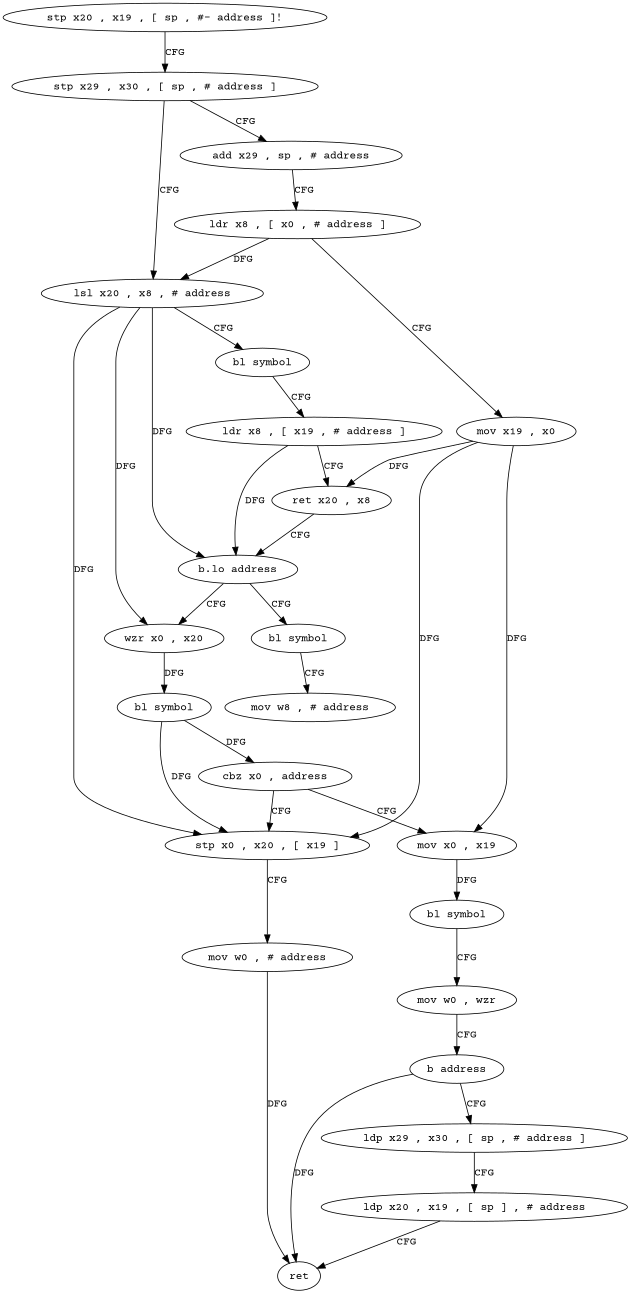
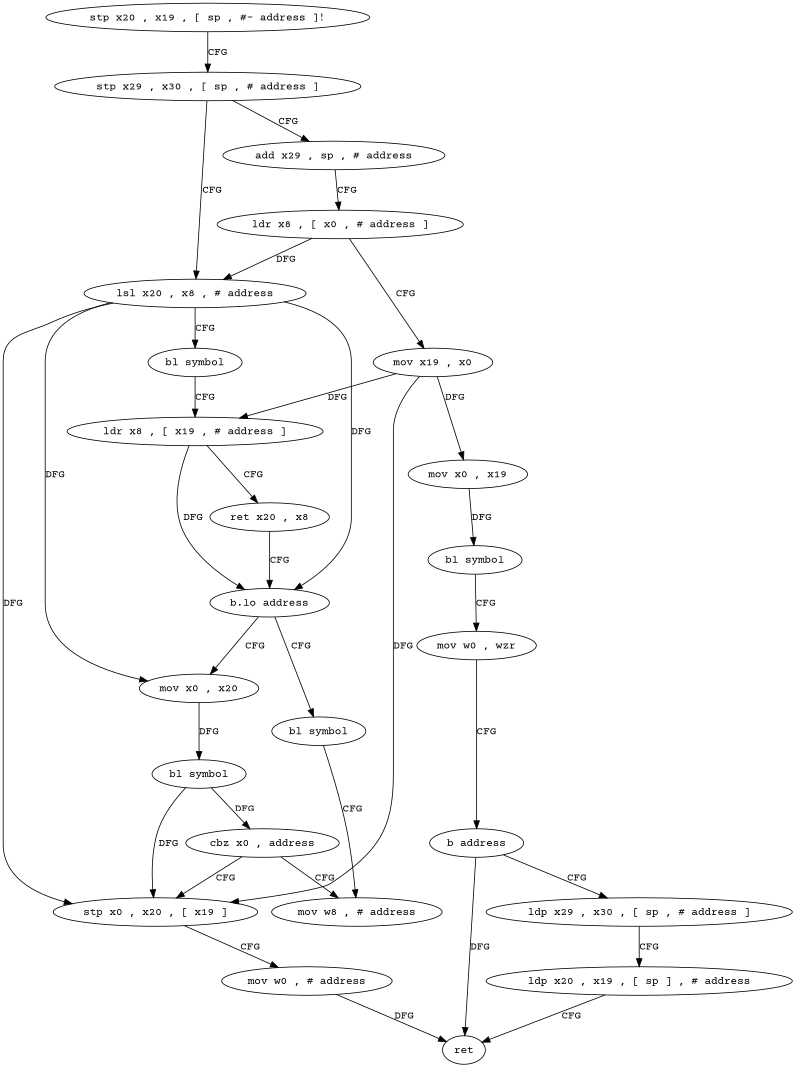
(410, 455) -> (322, 395)
(164, 638) -> (199, 688)
(363, 810) -> (306, 875)
